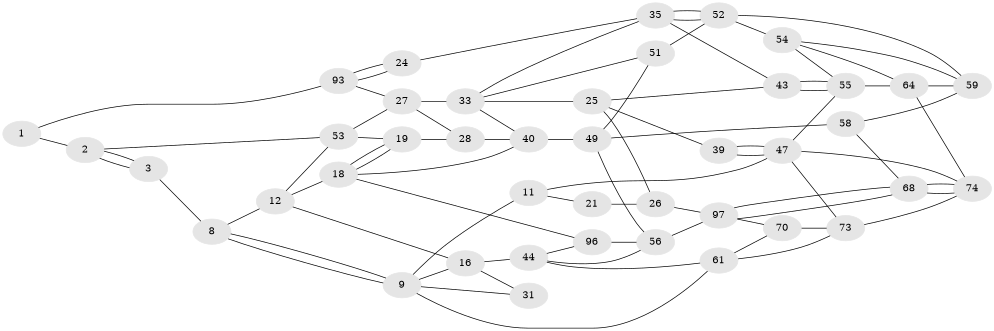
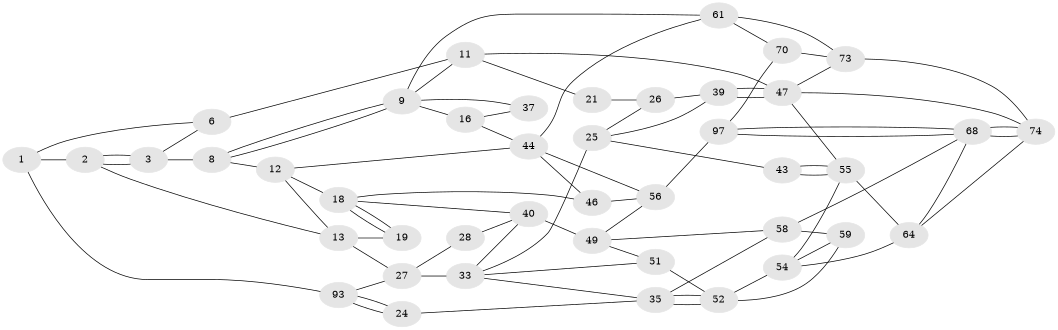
(719, 51) -> (719, 265)
(941, 86) -> (945, 185)
none -> (212, 122)
(339, 137) -> (339, 238)
(434, 139) -> none
(687, 210) -> (687, 96)
(370, 232) -> (402, 158)
(592, 242) -> (592, 203)
(529, 296) -> (529, 108)
